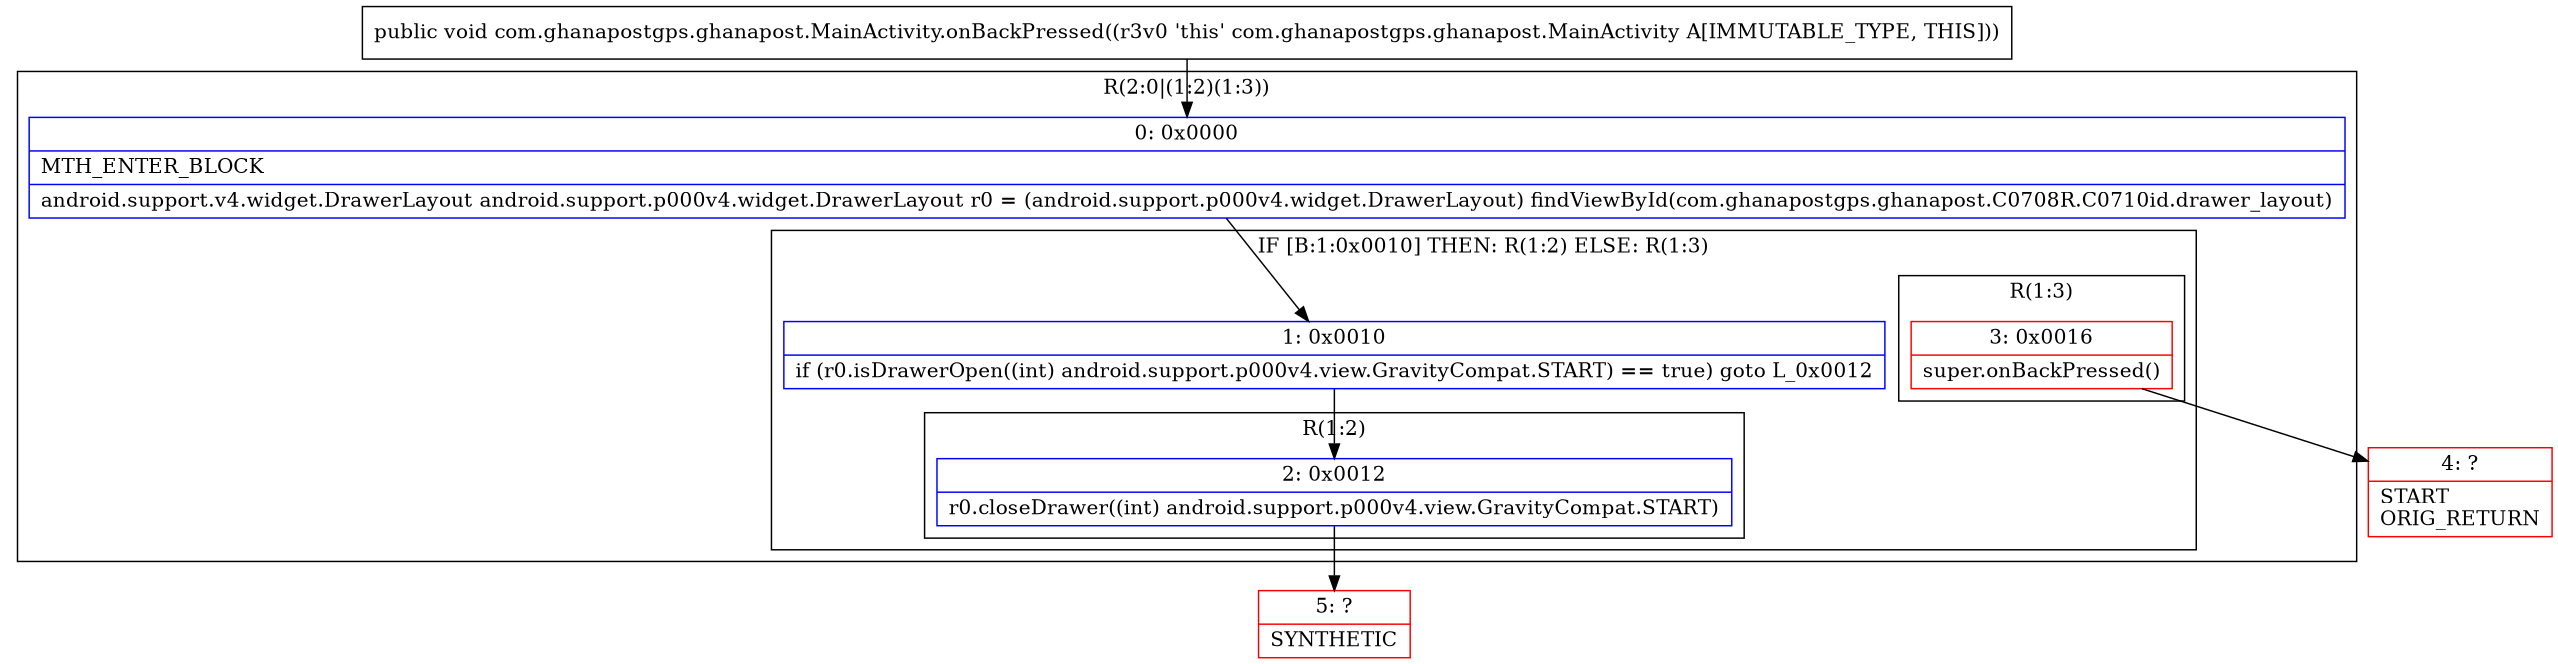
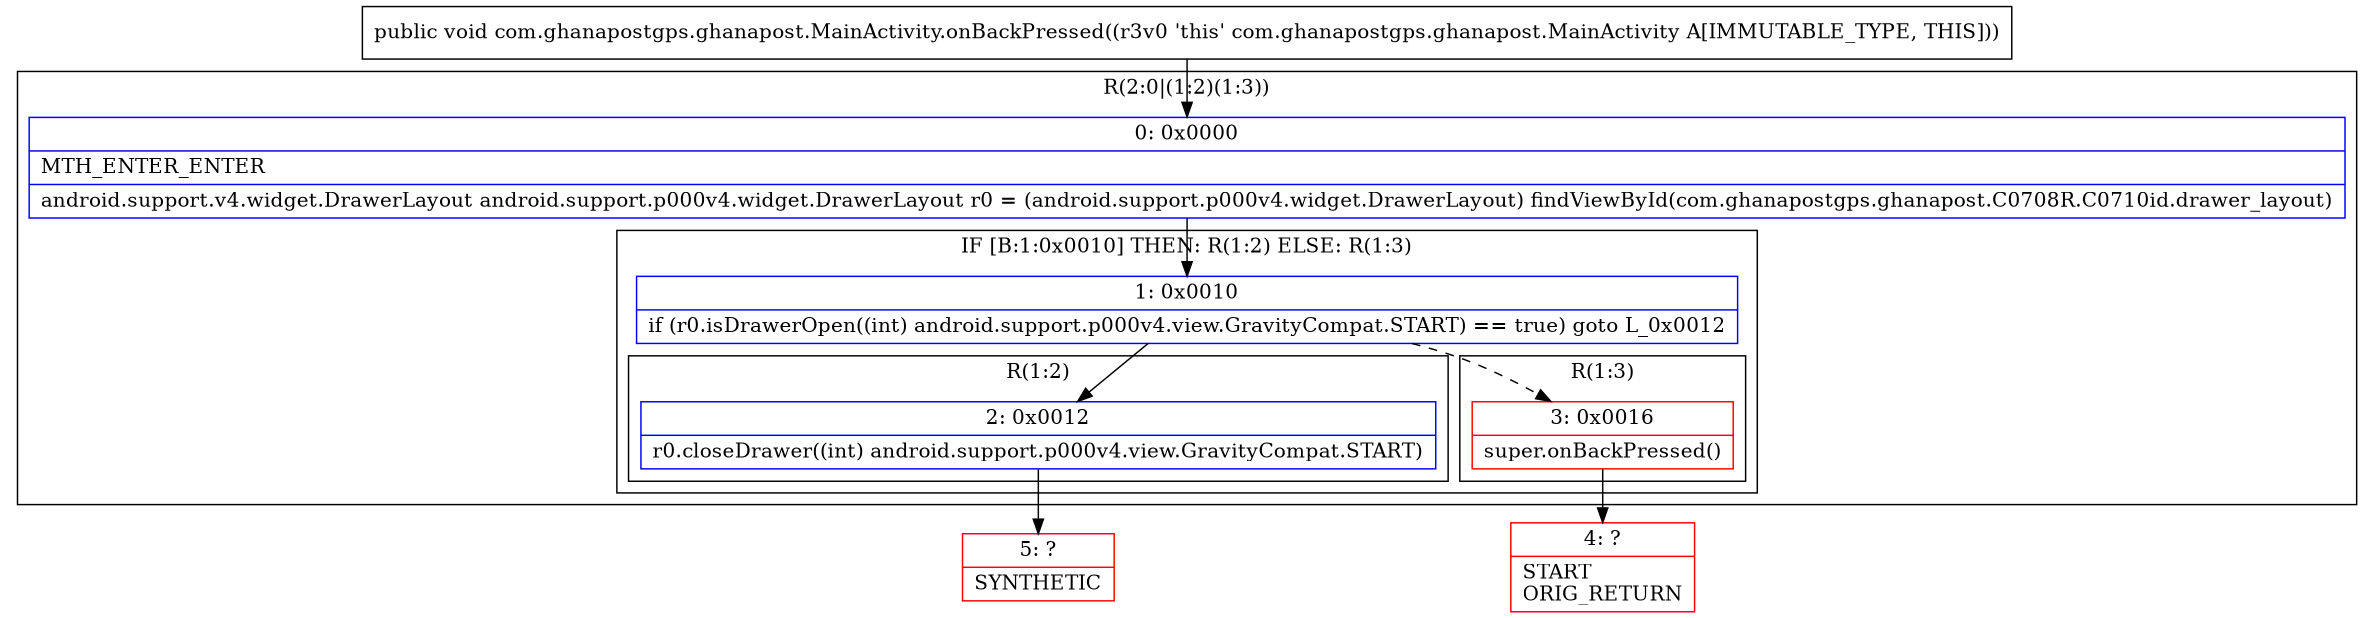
(153, 167) -> (153, 167)
none -> (1480, 366)
